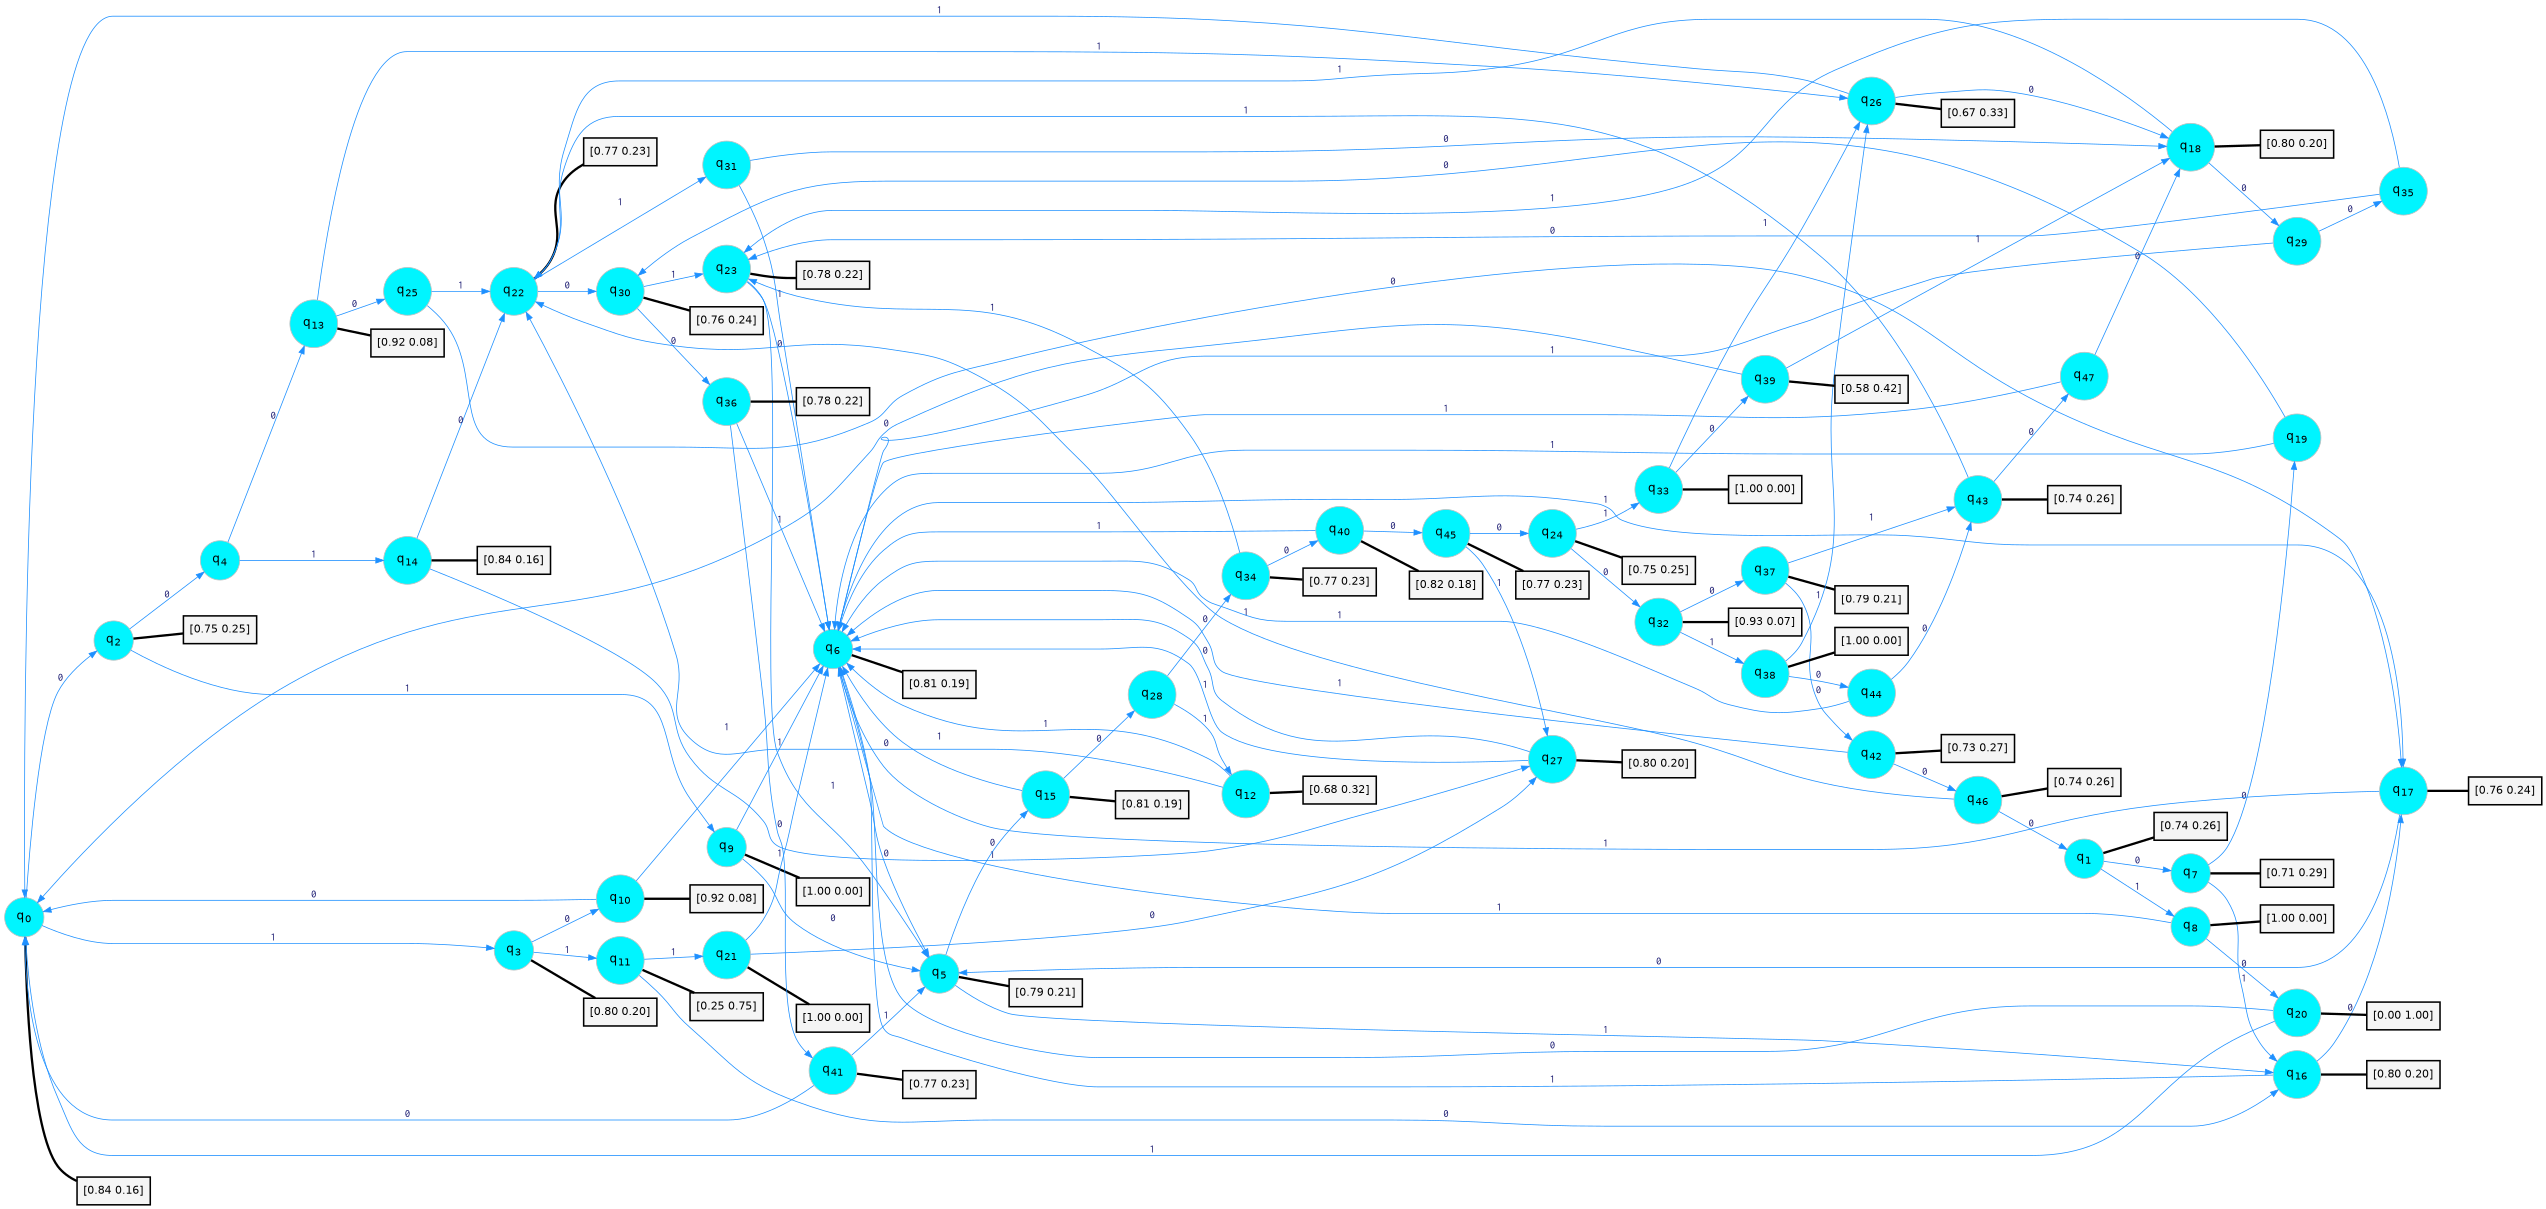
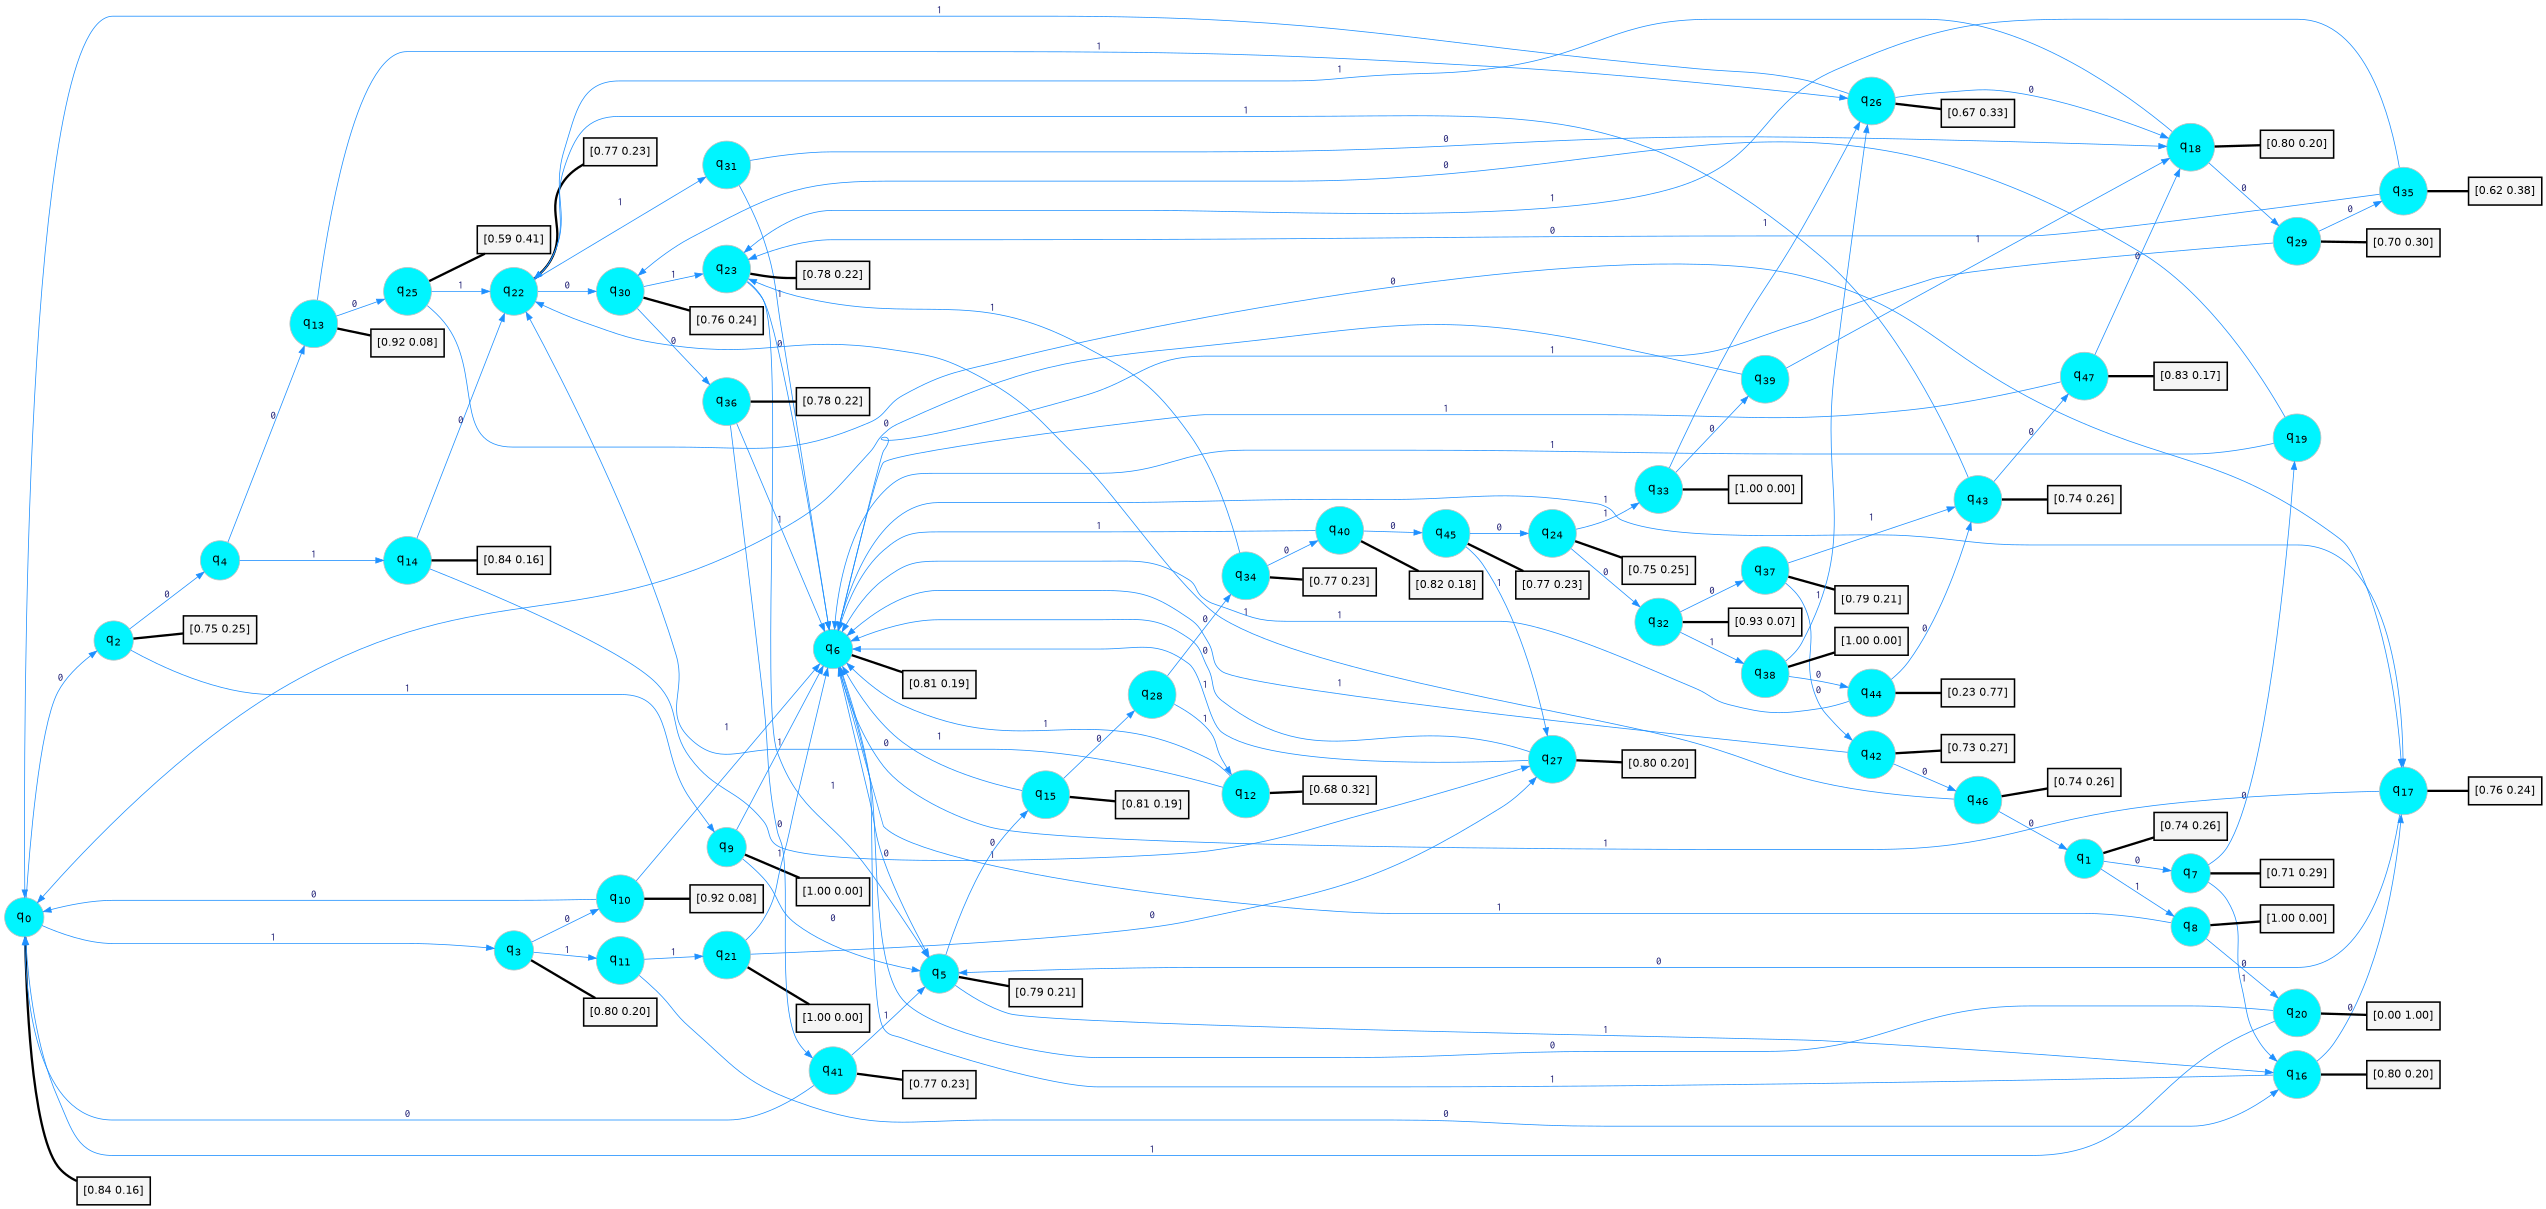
none -> (2505, 191)
none -> (514, 240)
none -> (2403, 243)
none -> (2191, 376)
(1872, 389) -> none
none -> (1978, 693)
(727, 1007) -> none
